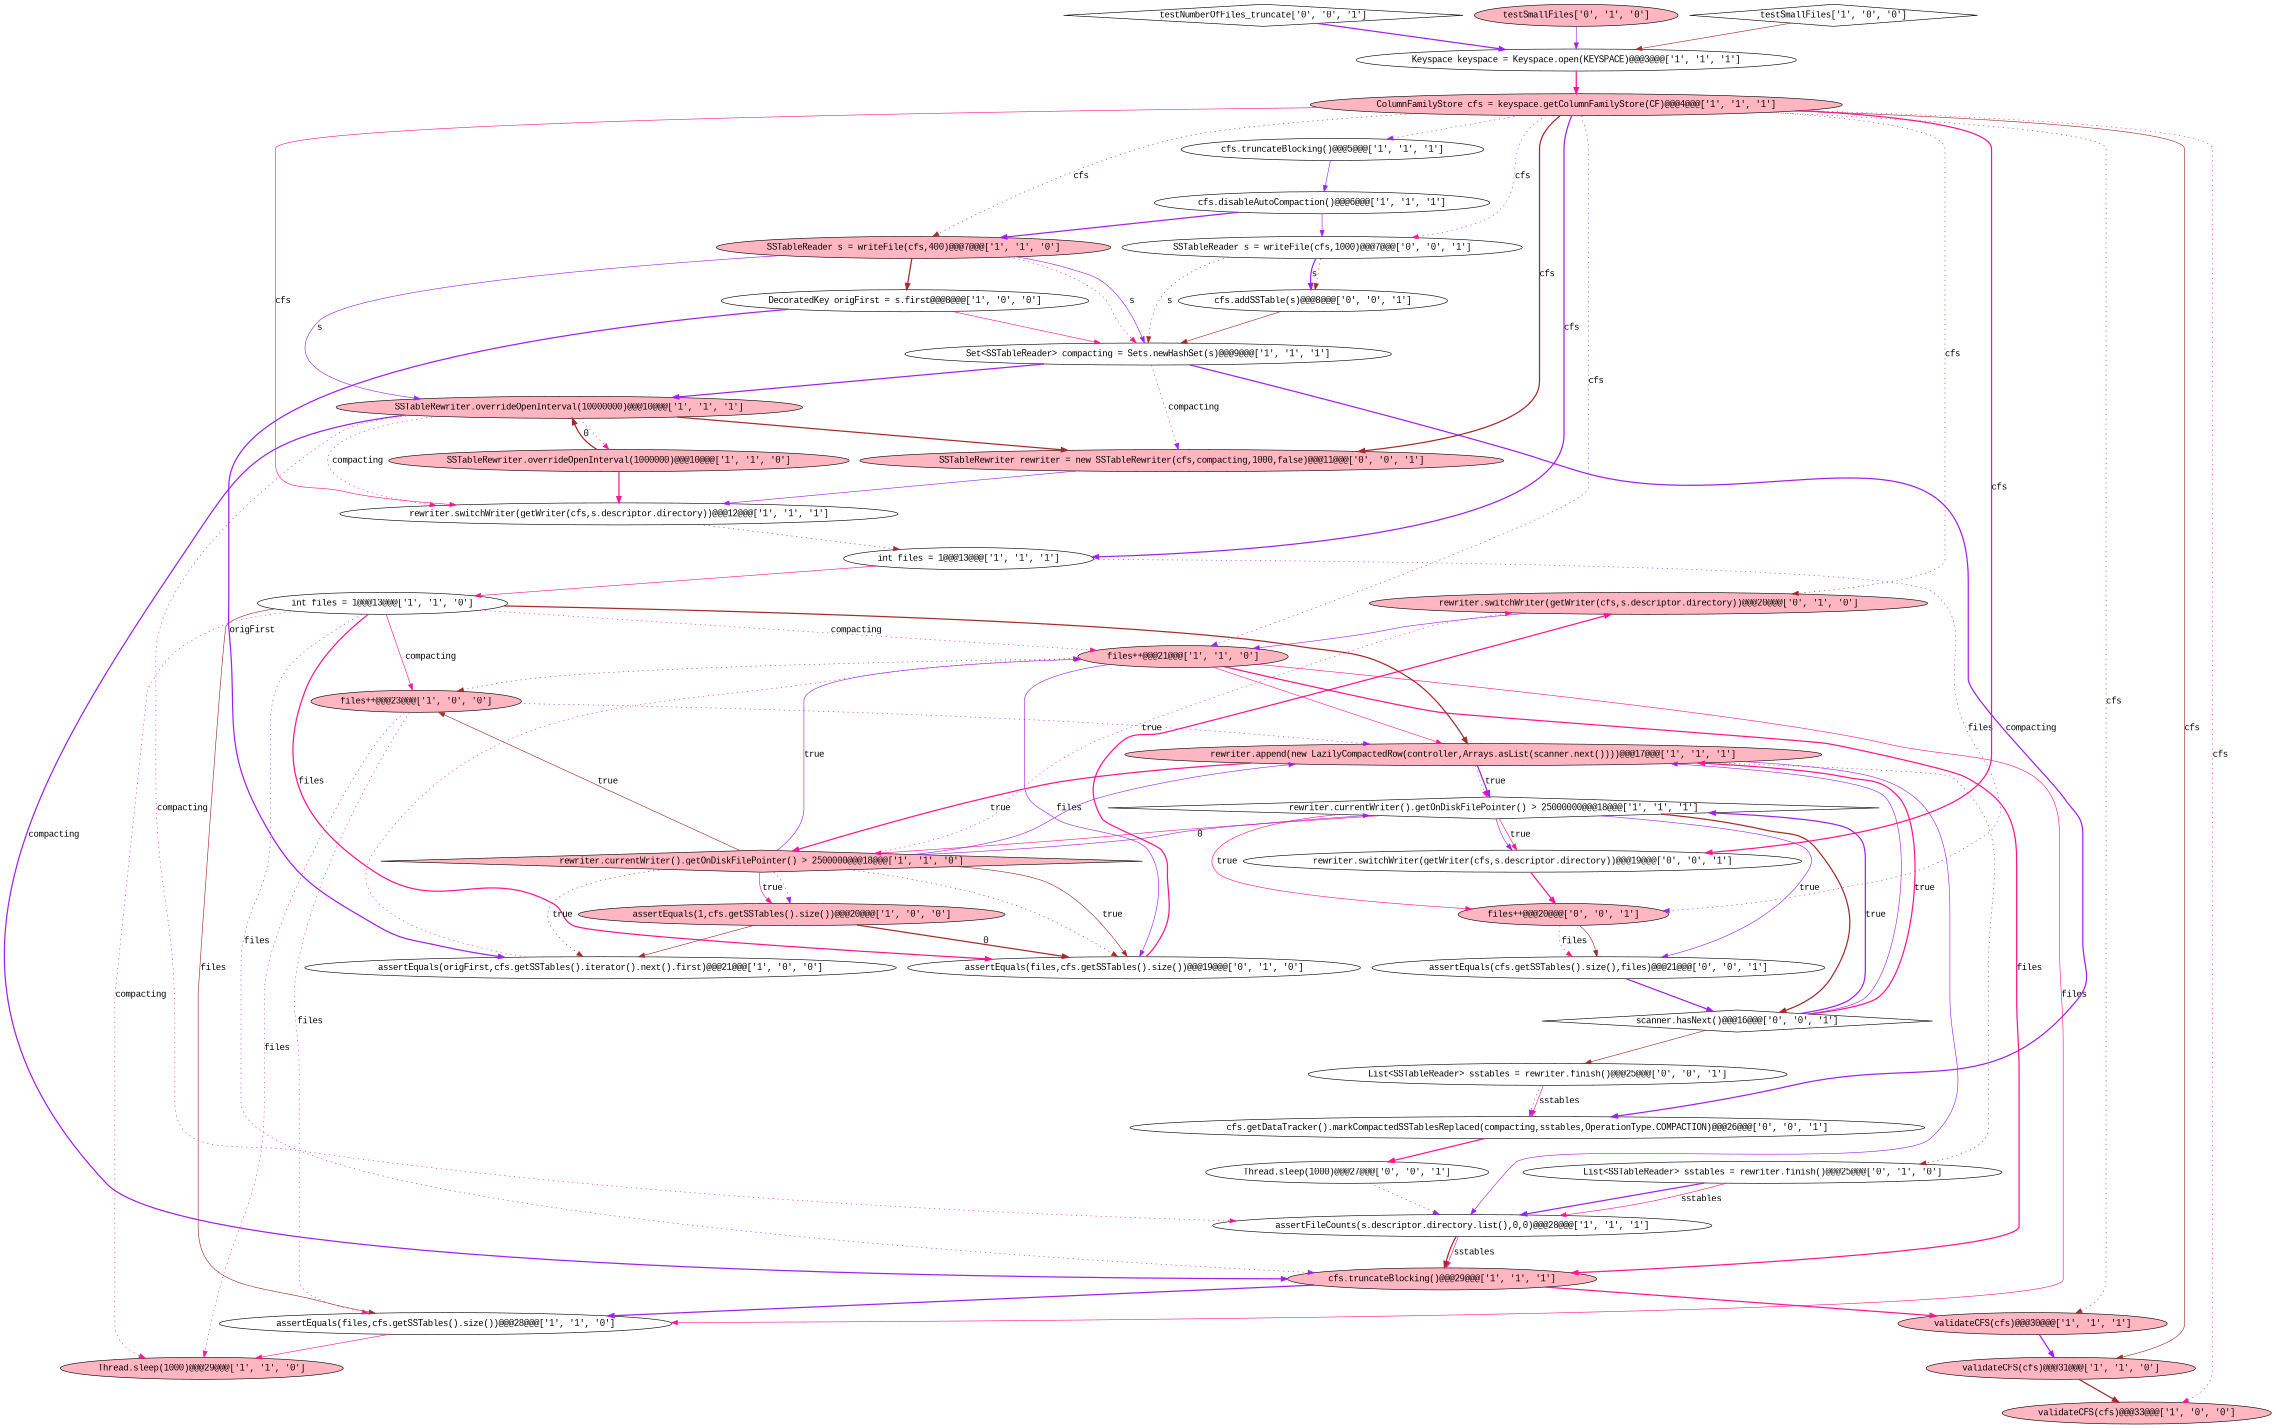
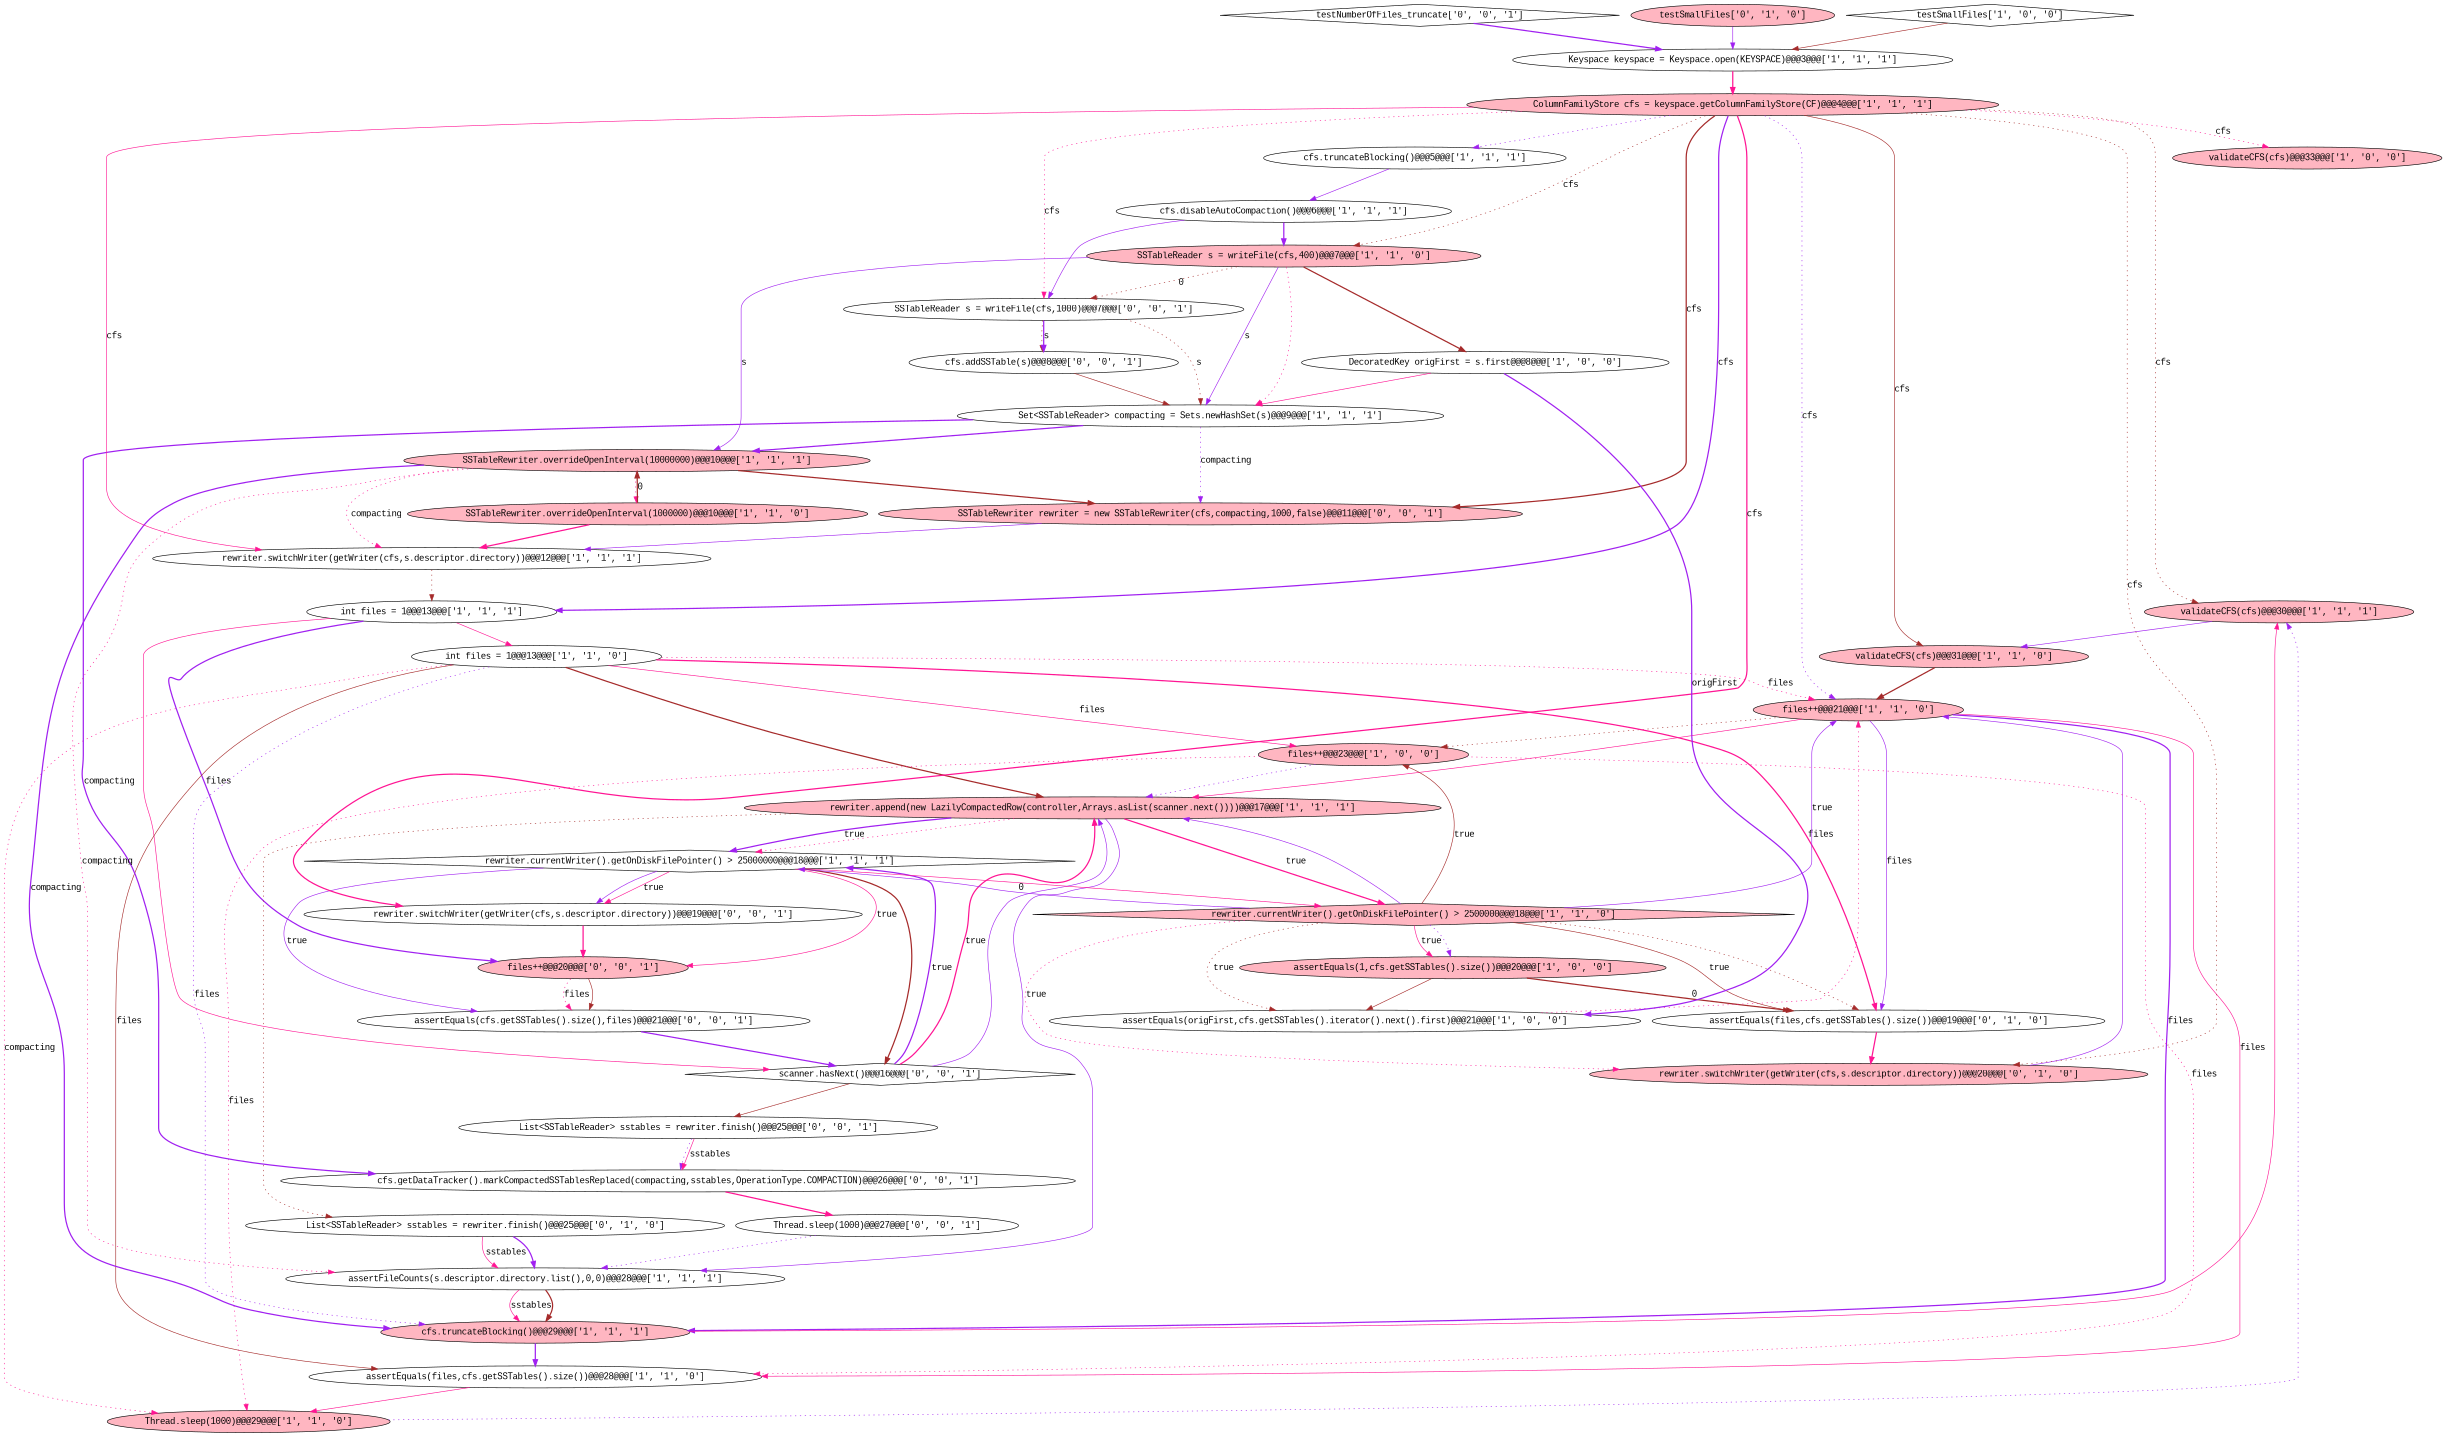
none -> (1167, 282)
(1811, 575) -> (214, 809)
(856, 630) -> (1781, 683)
(431, 657) -> (1092, 710)
(2015, 838) -> (1806, 1311)
none -> (202, 1010)
(1738, 1301) -> (1782, 1317)
(2045, 1343) -> (2120, 634)
(2096, 1389) -> (1909, 682)
none -> (1719, 1402)
